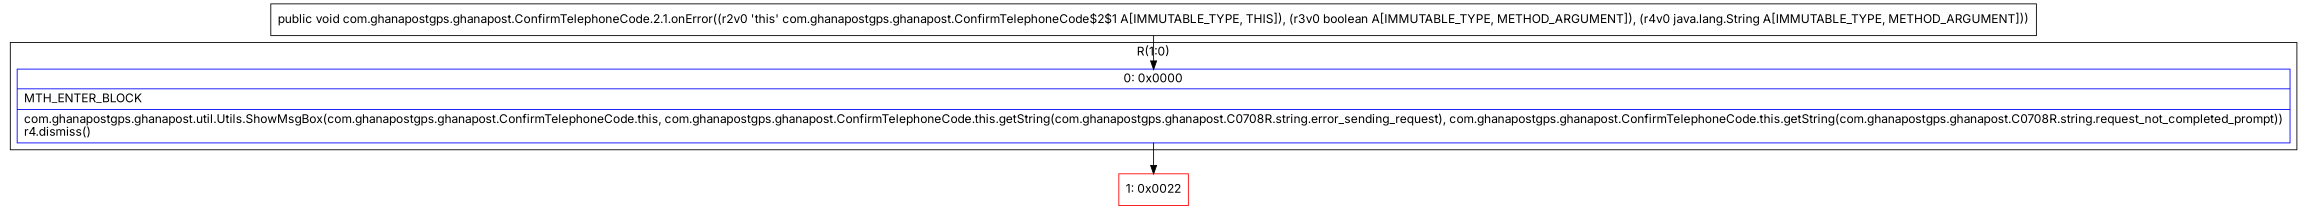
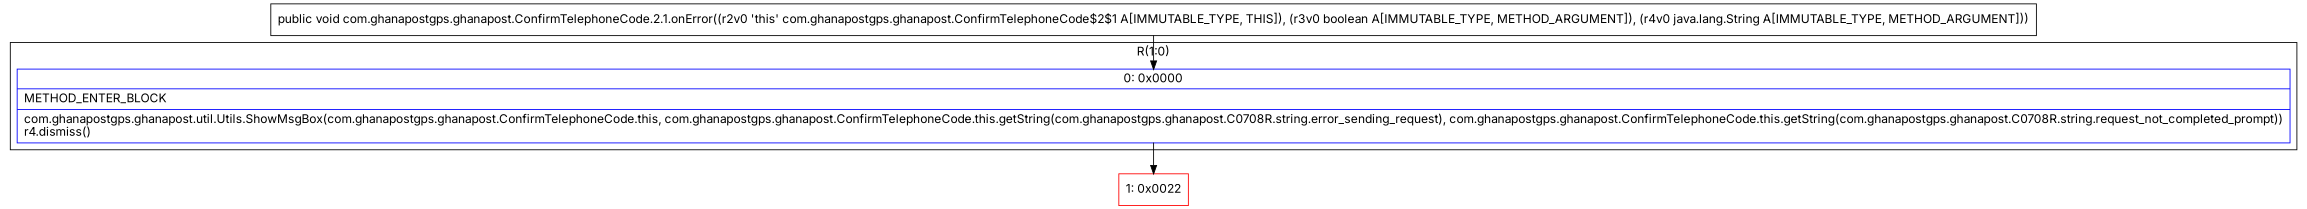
(84, 99) -> (96, 99)
